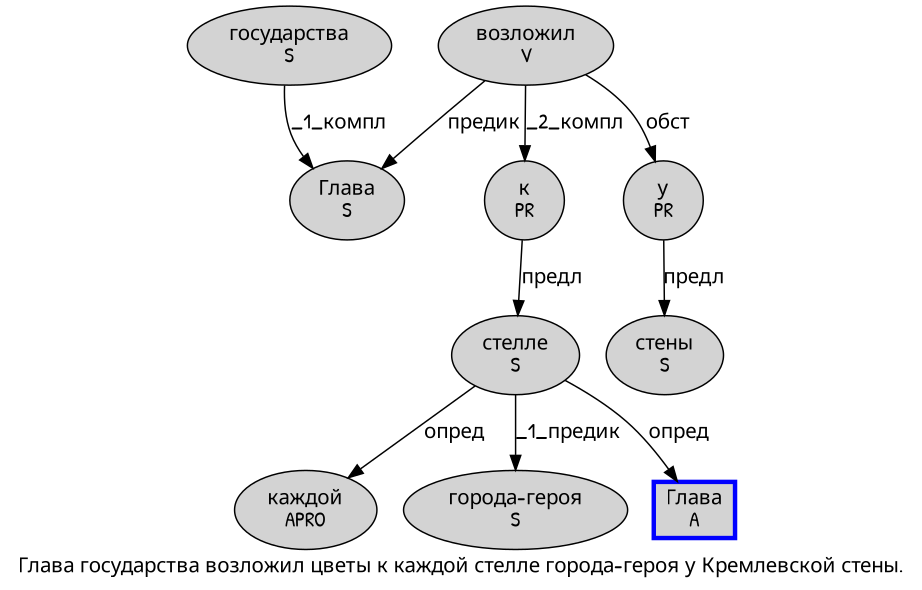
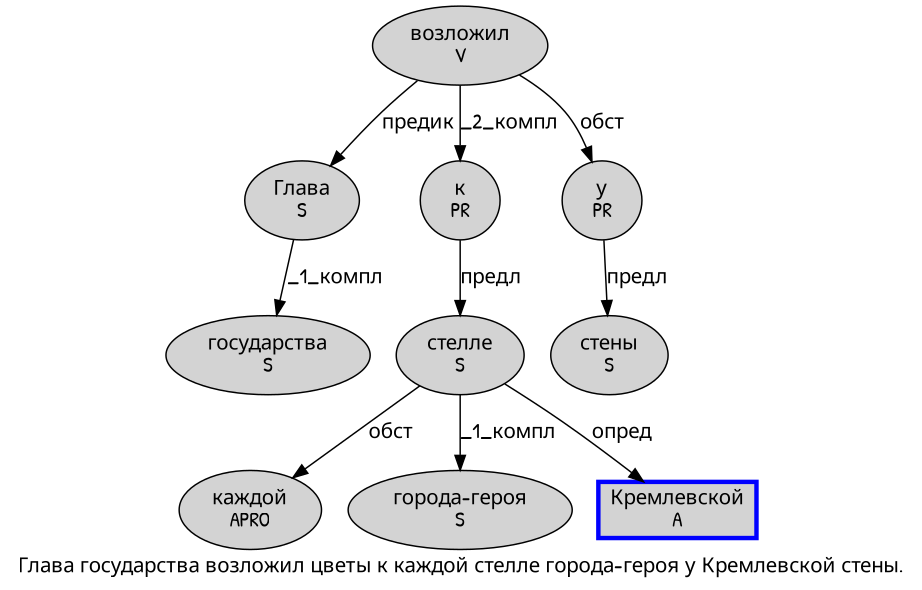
(288, 123) -> (287, 270)
(454, 433) -> (391, 433)
(568, 433) -> (508, 433)
(694, 510) -> (677, 510)
